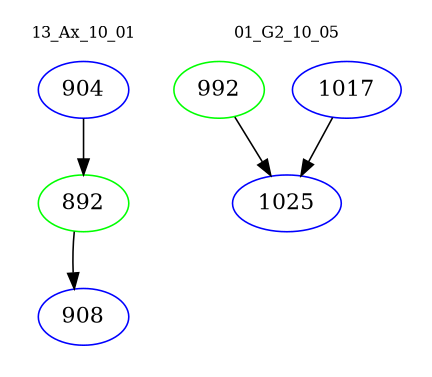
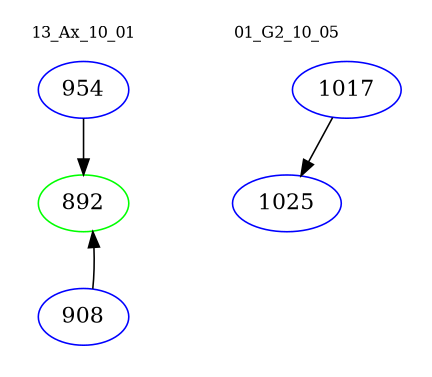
(84, 90) -> (84, 90)
(219, 90) -> none
(73, 252) -> (94, 268)
